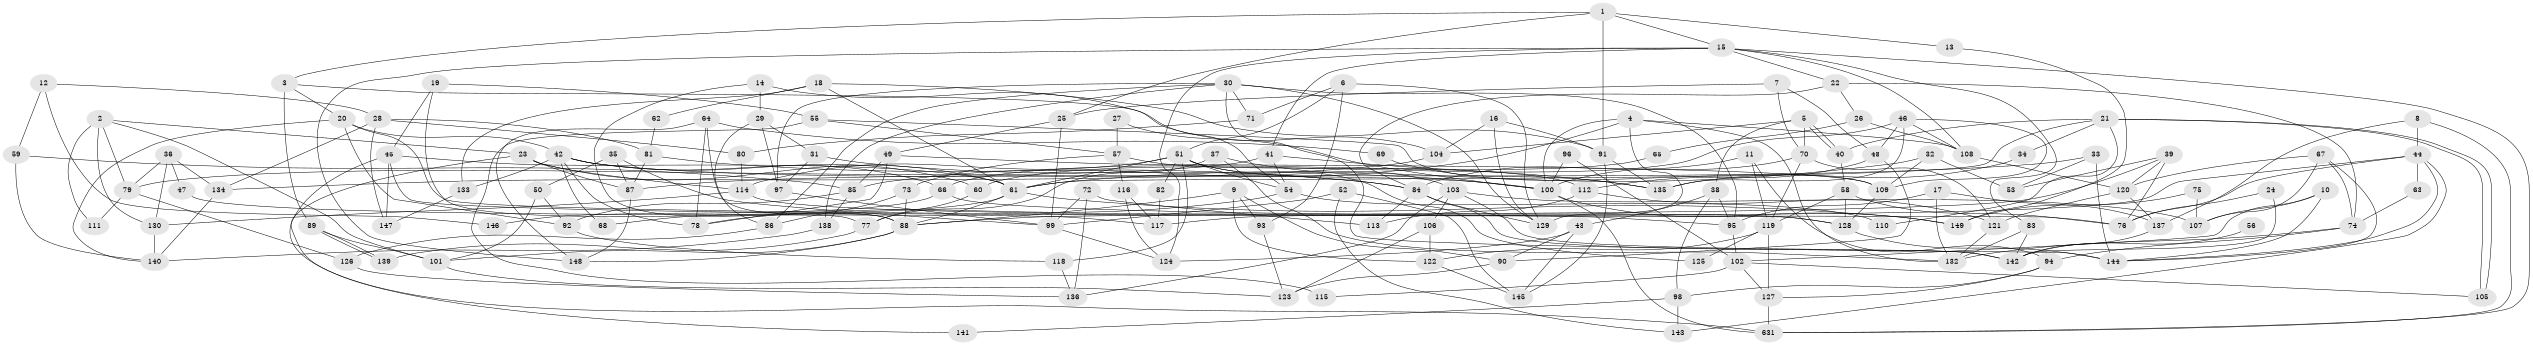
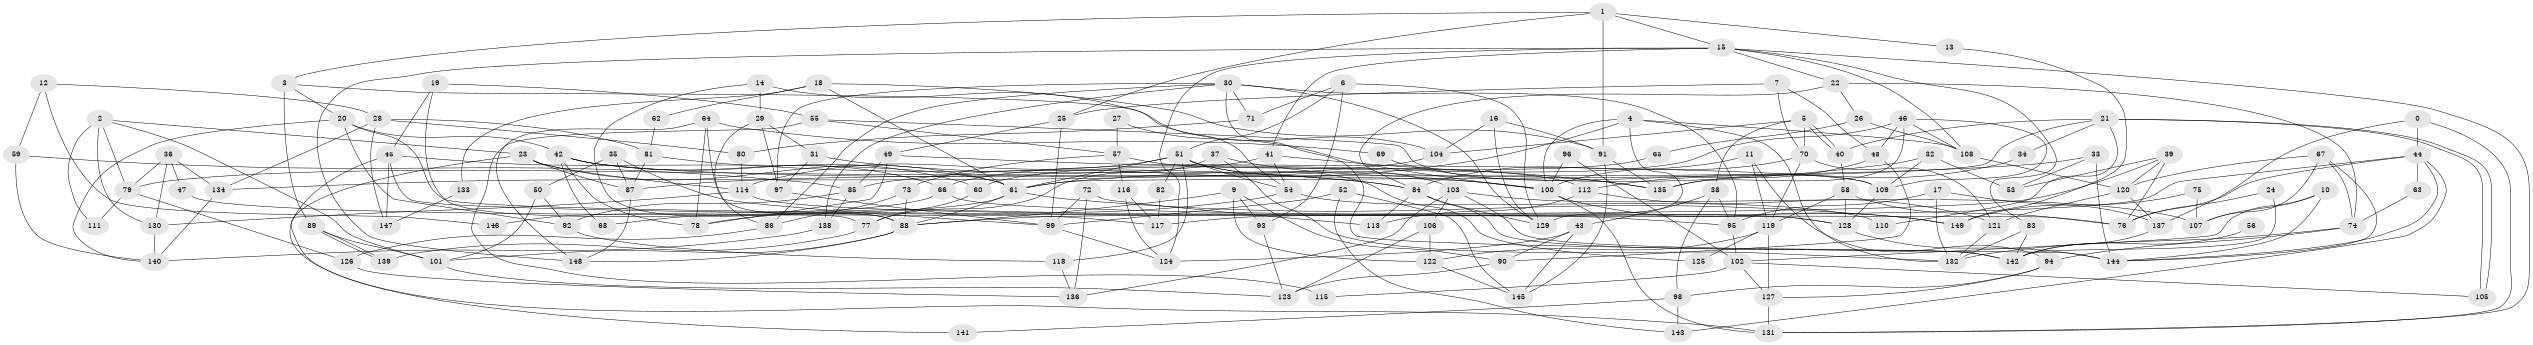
(2418, 119) -> (2418, 119)
(513, 174) -> none
(1769, 333) -> (1769, 333)
